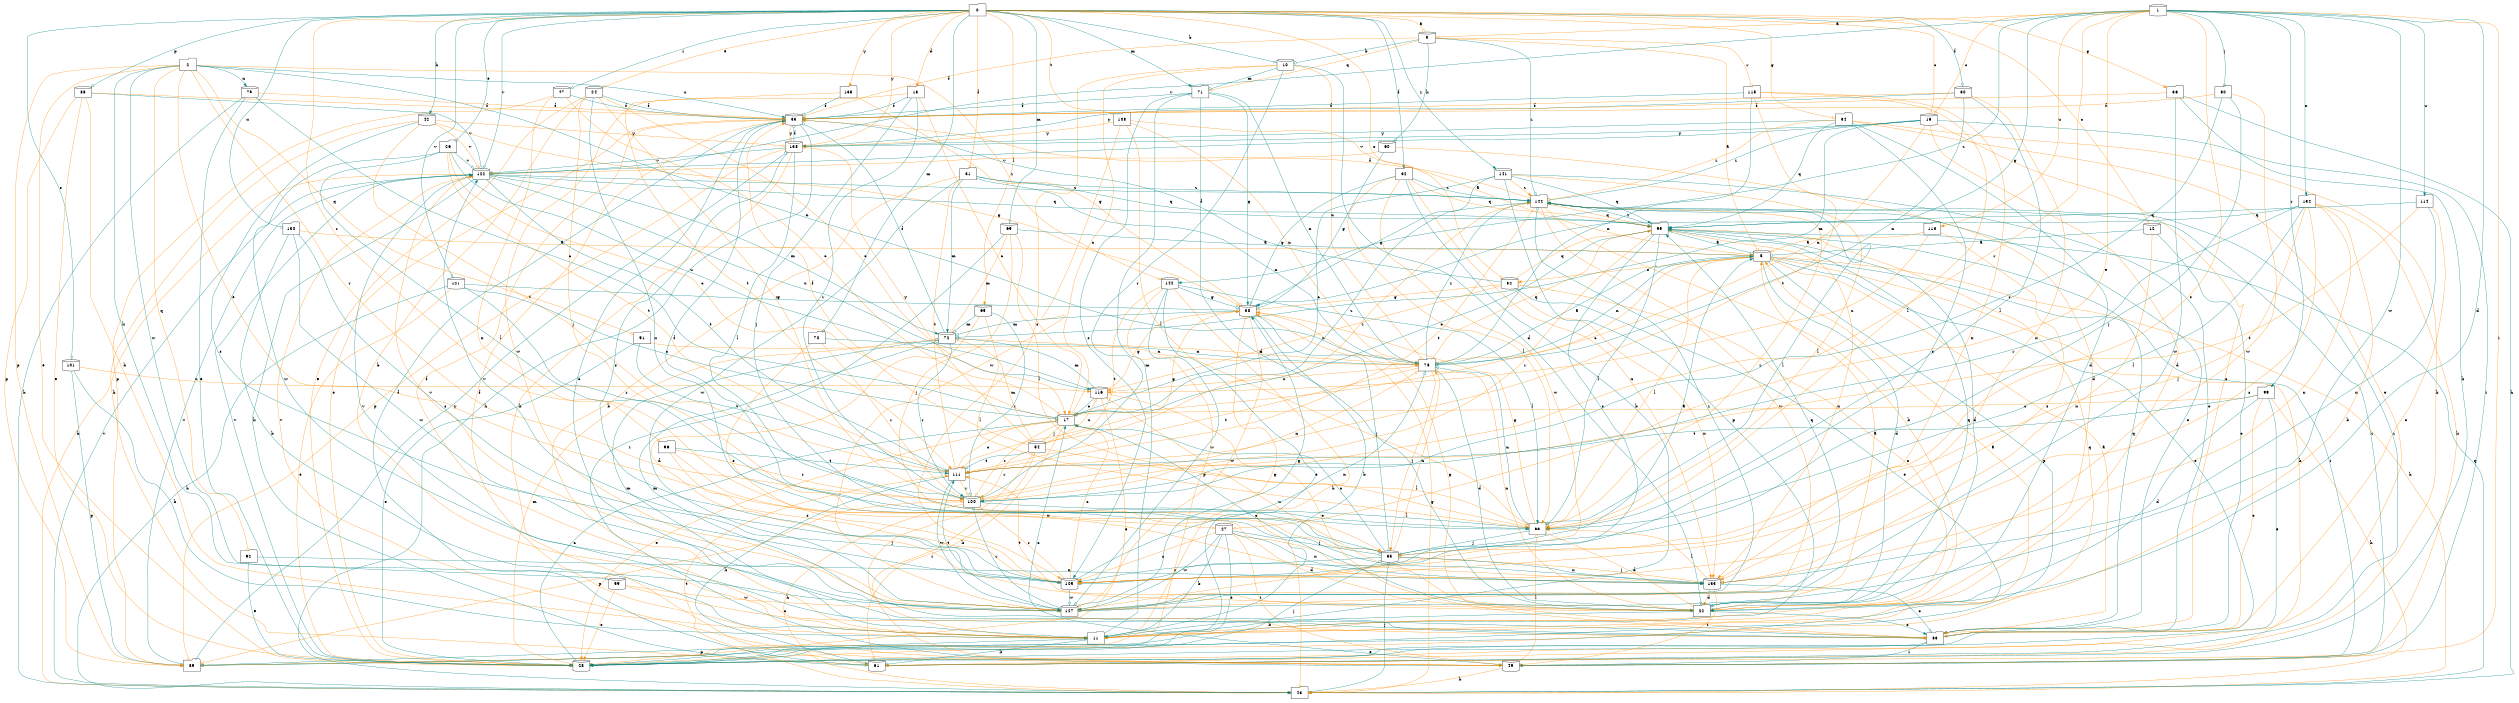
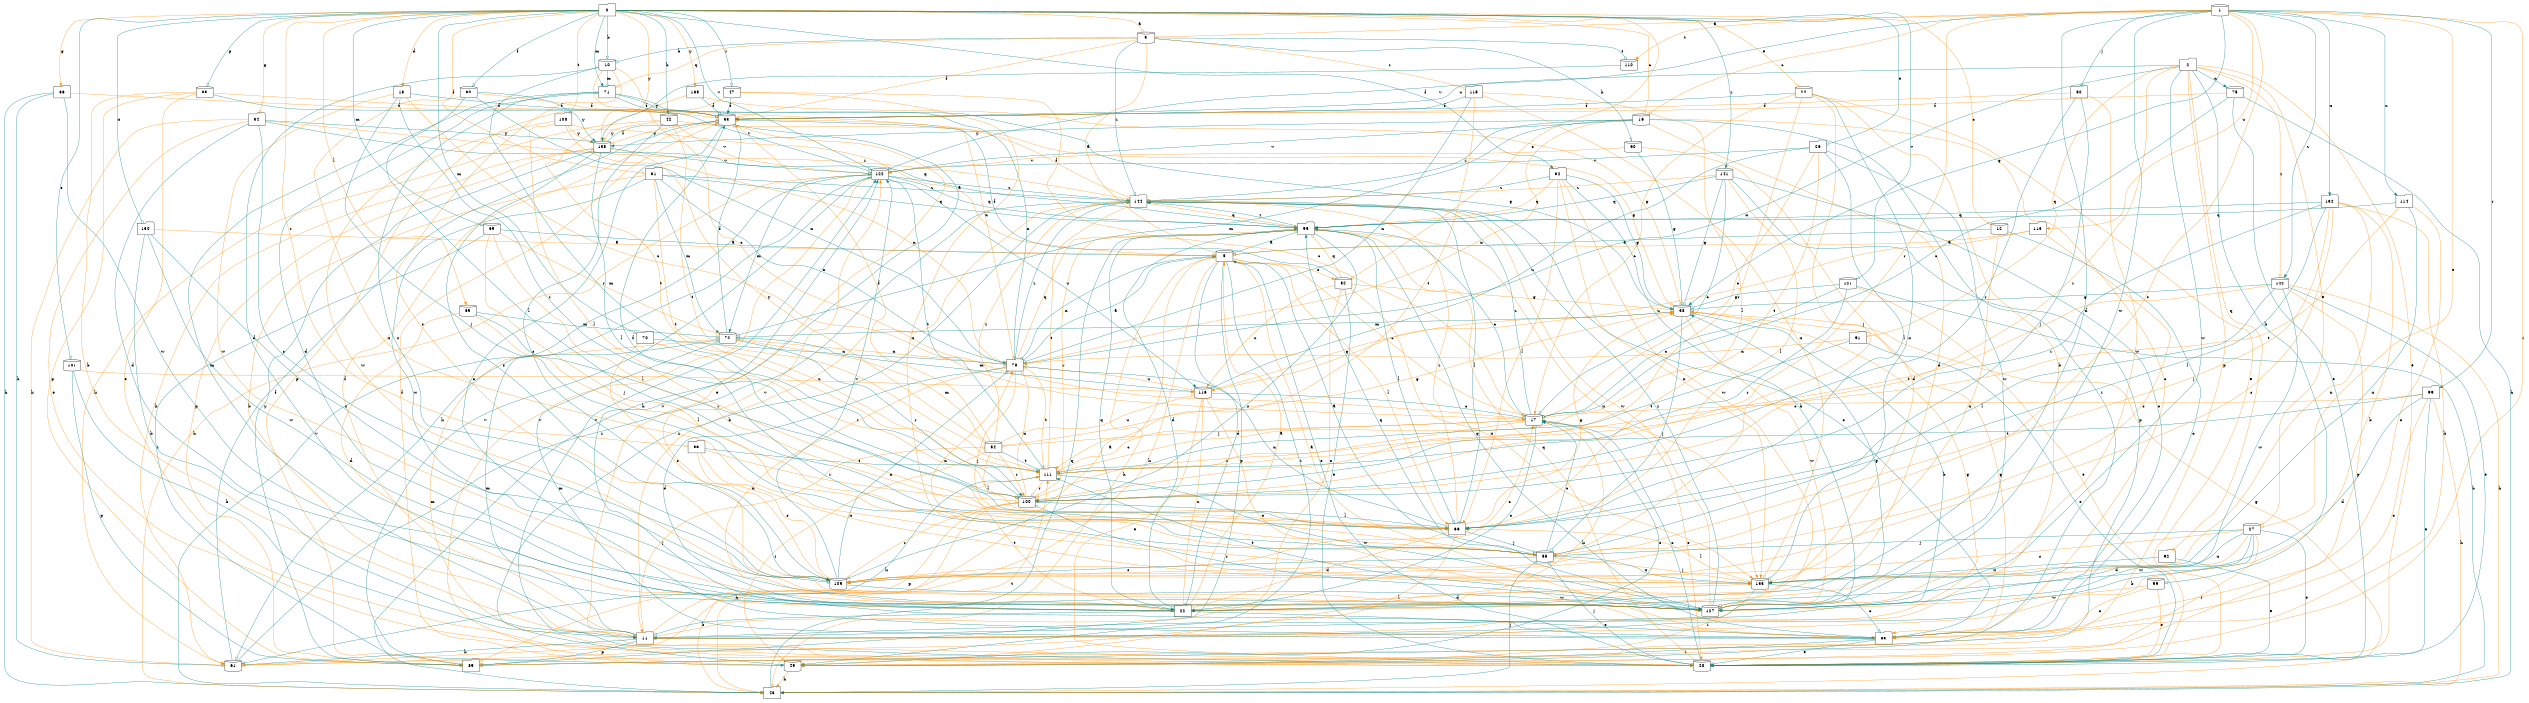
none -> (1629, 65)
